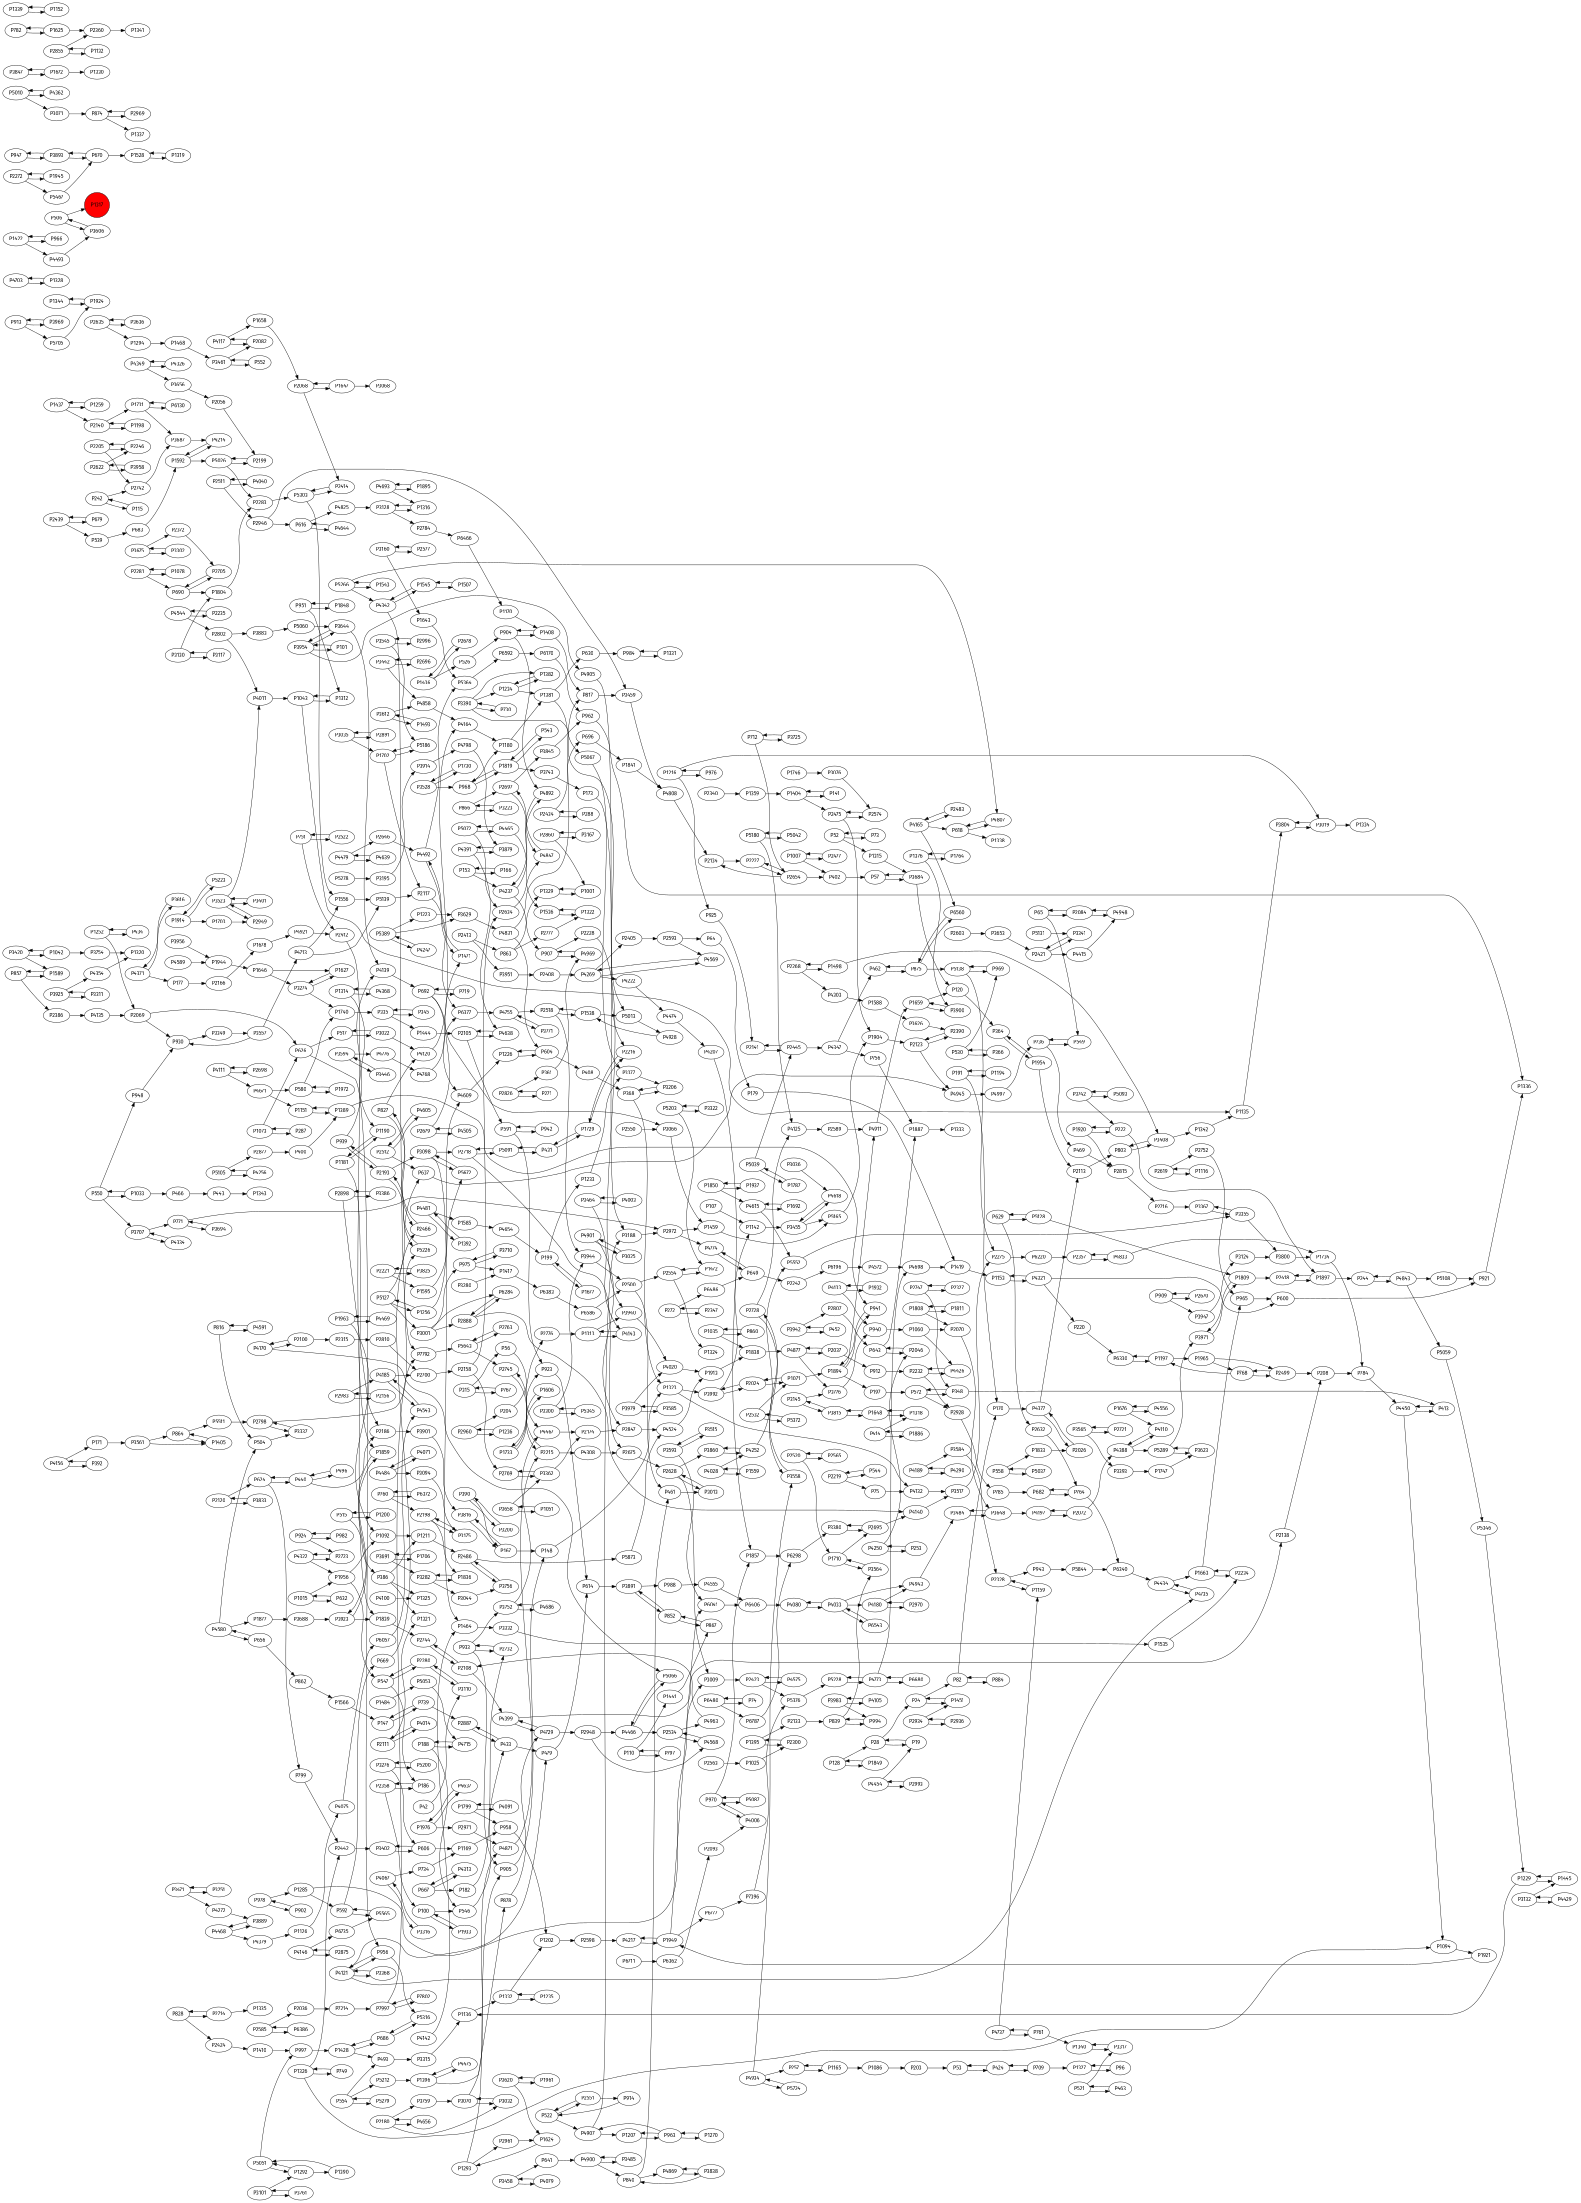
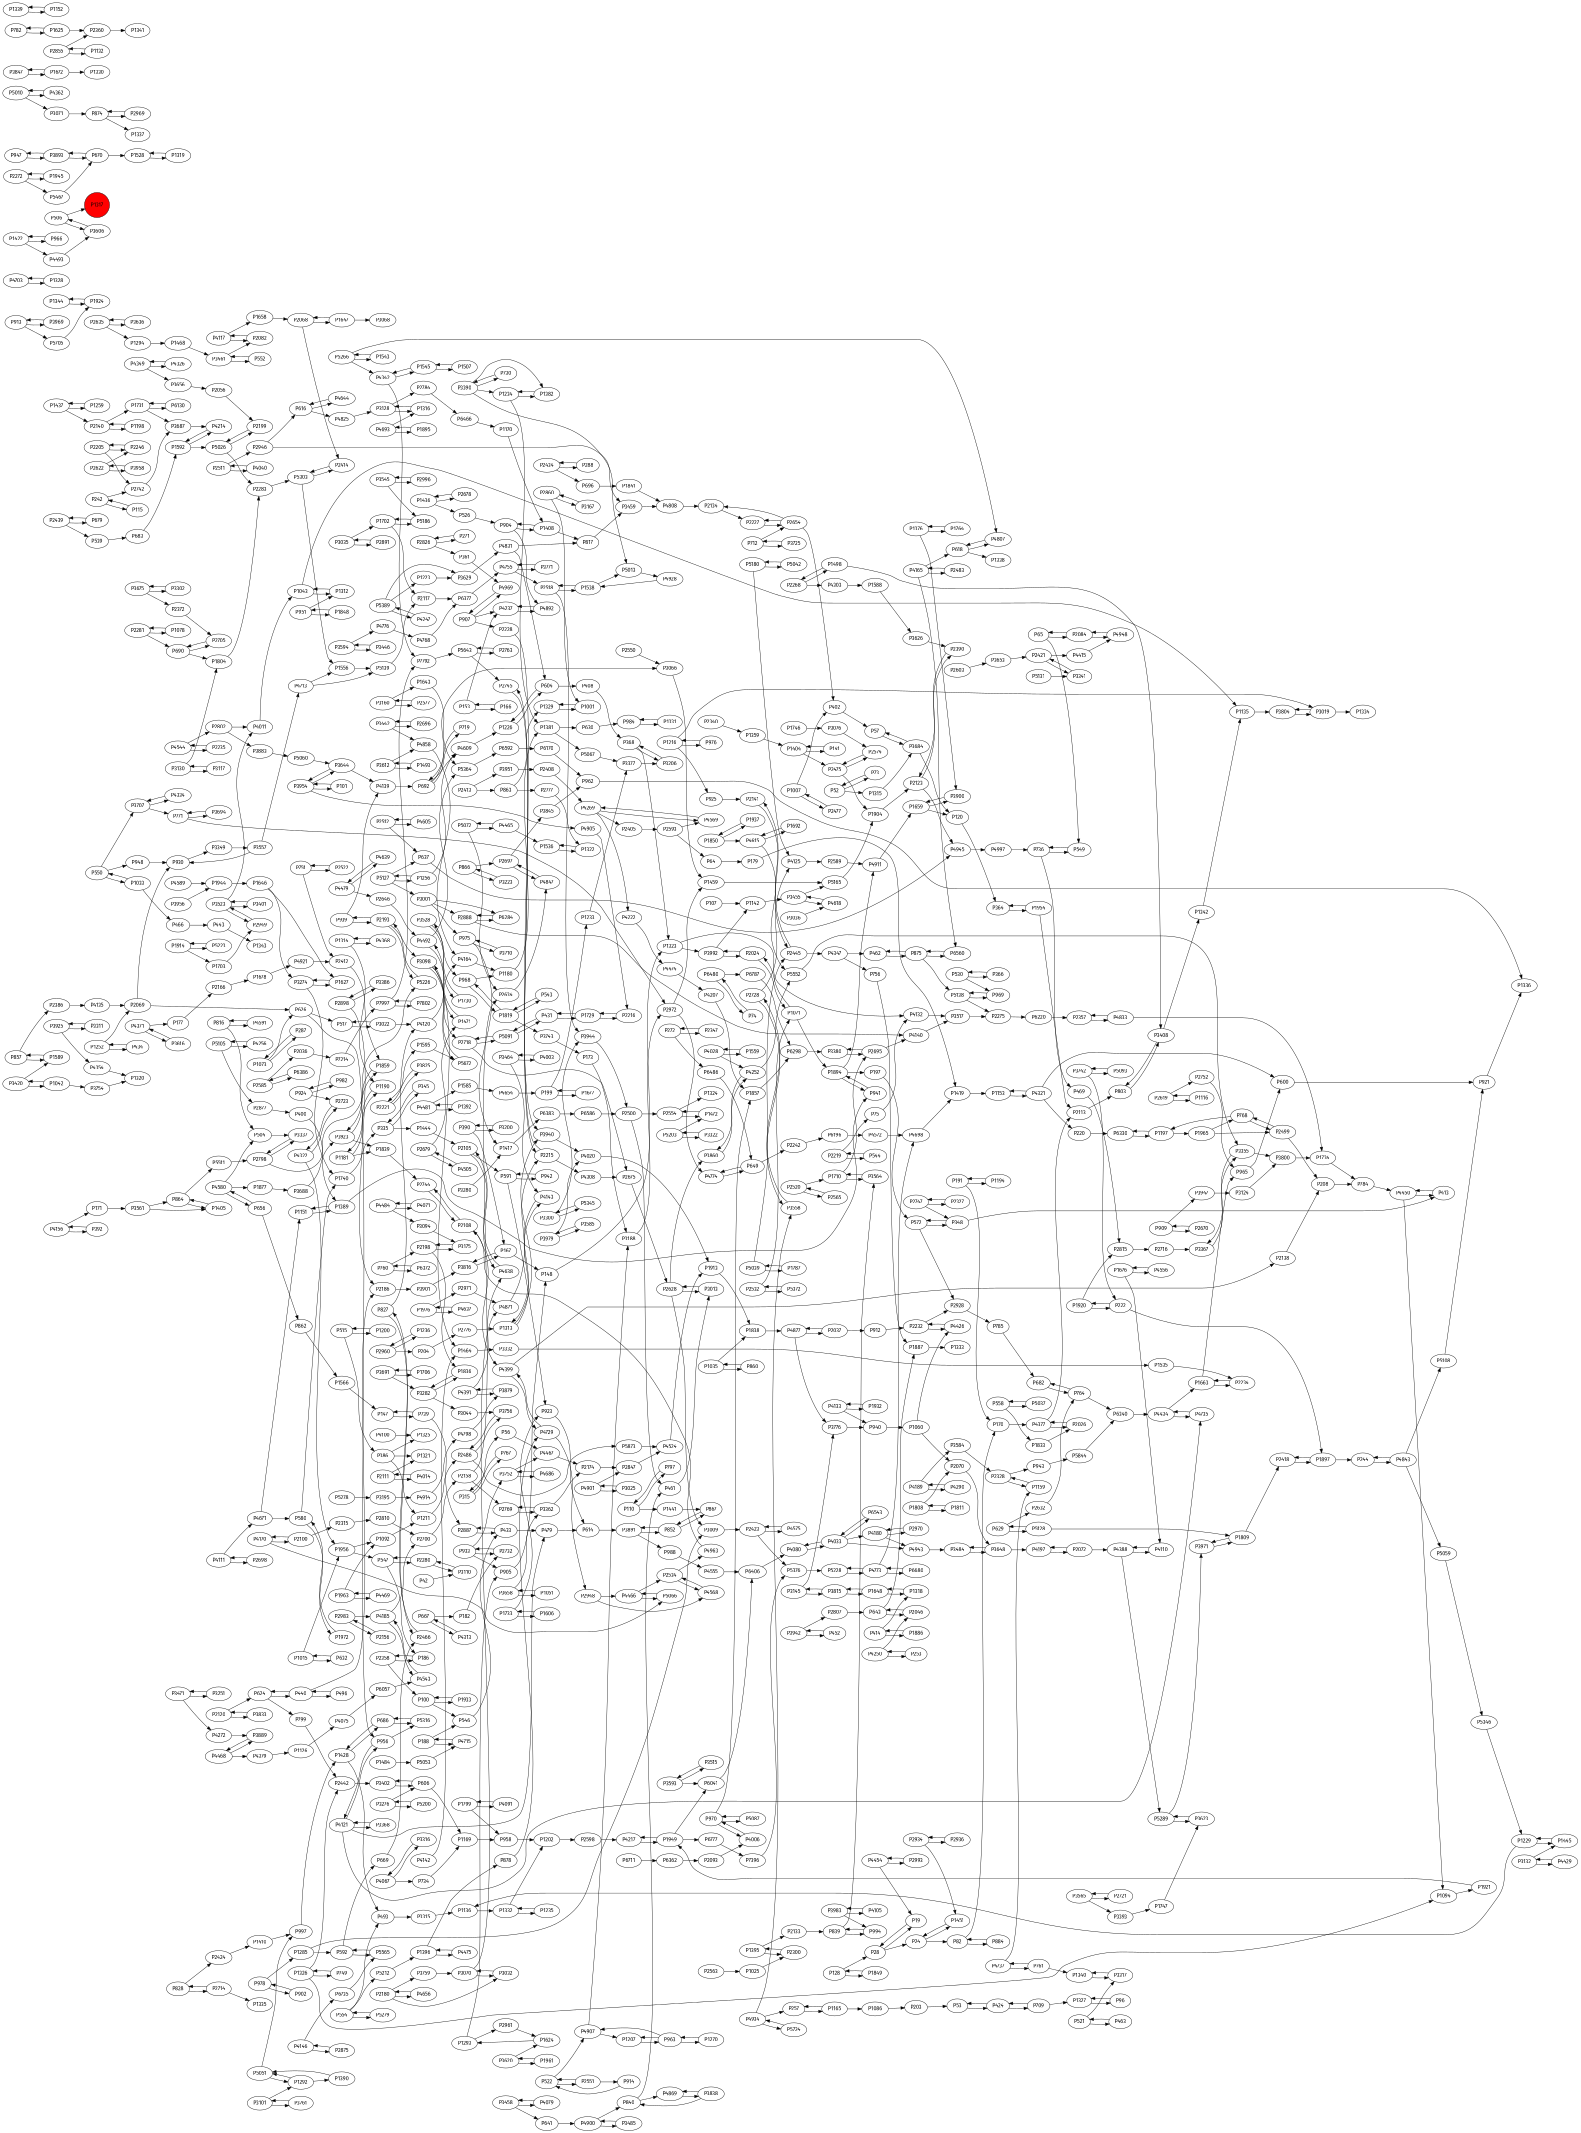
(424, 766) -> (424, 1498)
(527, 931) -> (483, 615)
